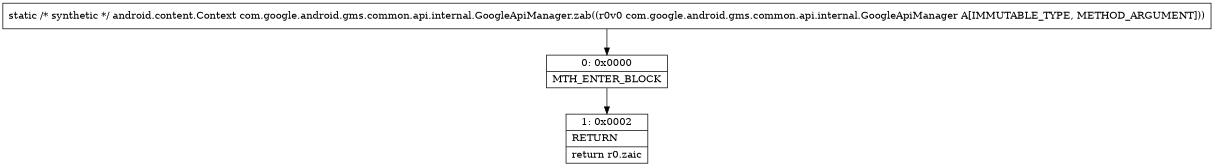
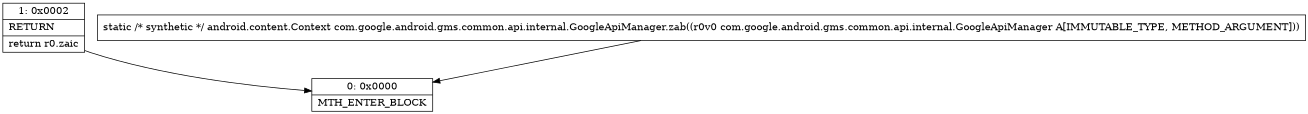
(607, 97) -> (193, 77)
